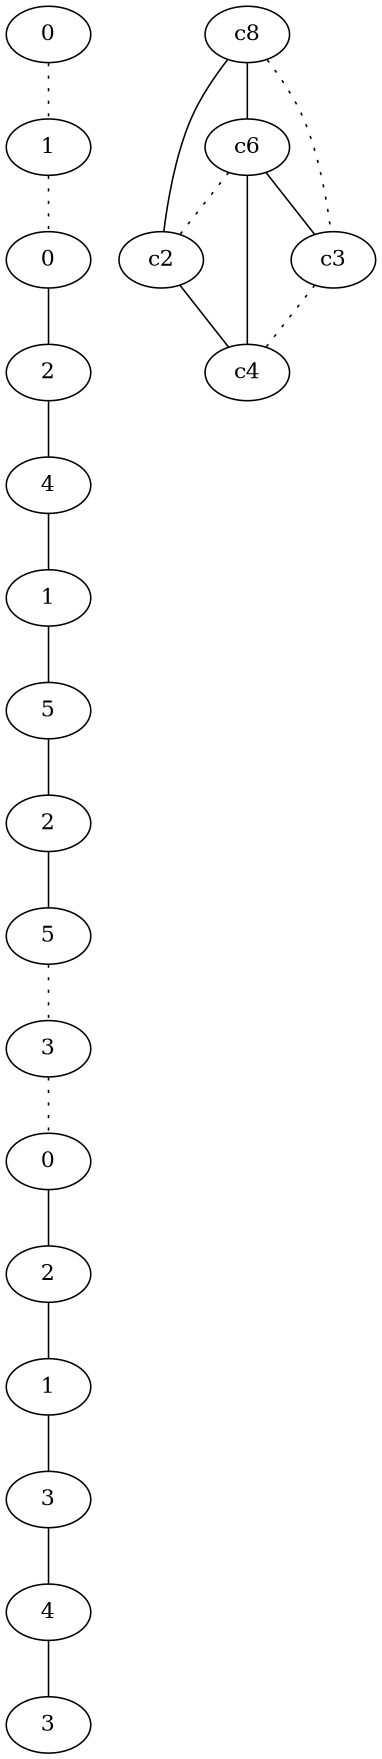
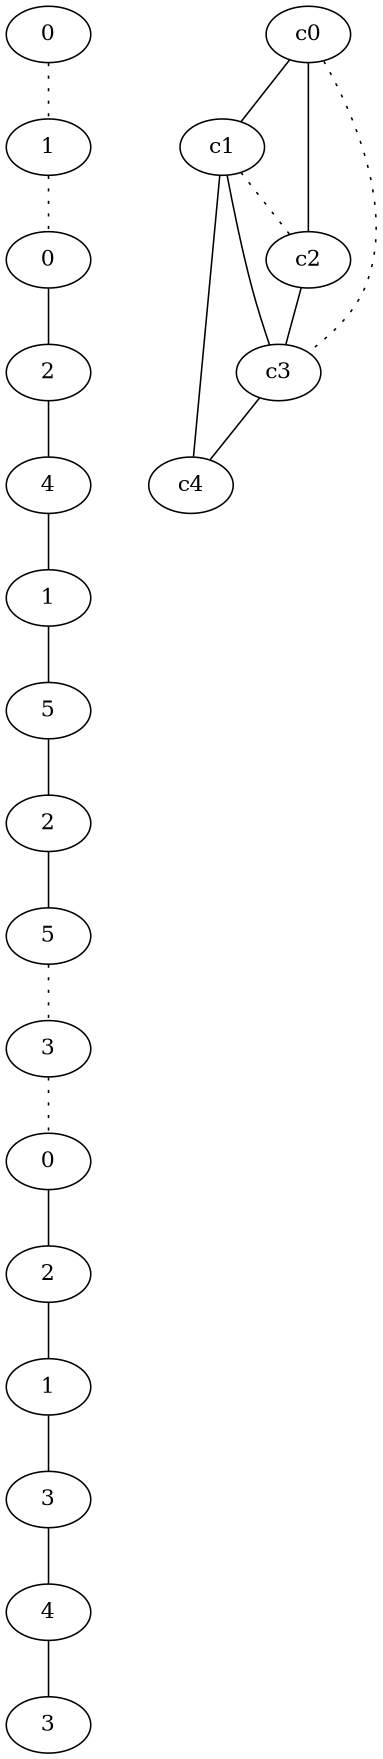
(247, 34) -> (308, 34)
(247, 147) -> (222, 147)
(204, 316) -> (293, 316)
(290, 316) -> (235, 429)
